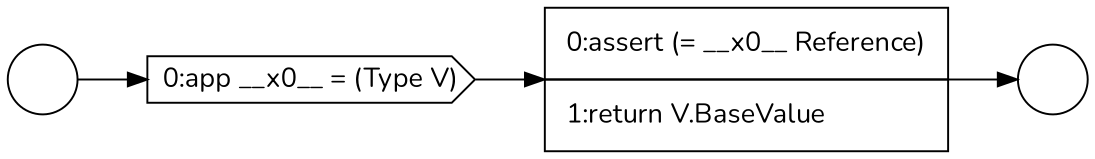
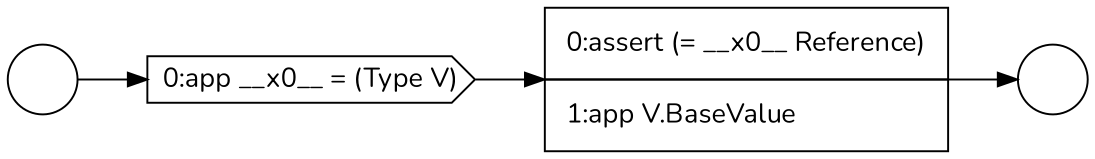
(696, 114) -> (682, 114)
